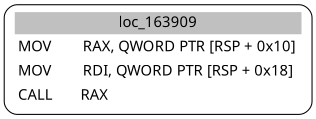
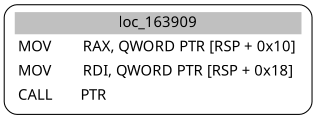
(63, 95) -> (63, 95)
